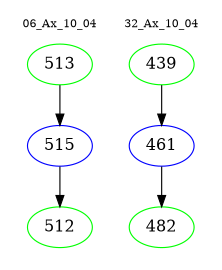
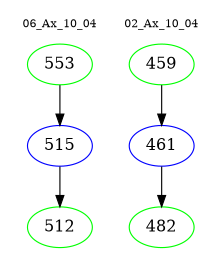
(162, 24) -> (162, 24)
(60, 64) -> (60, 64)
(162, 64) -> (162, 64)
